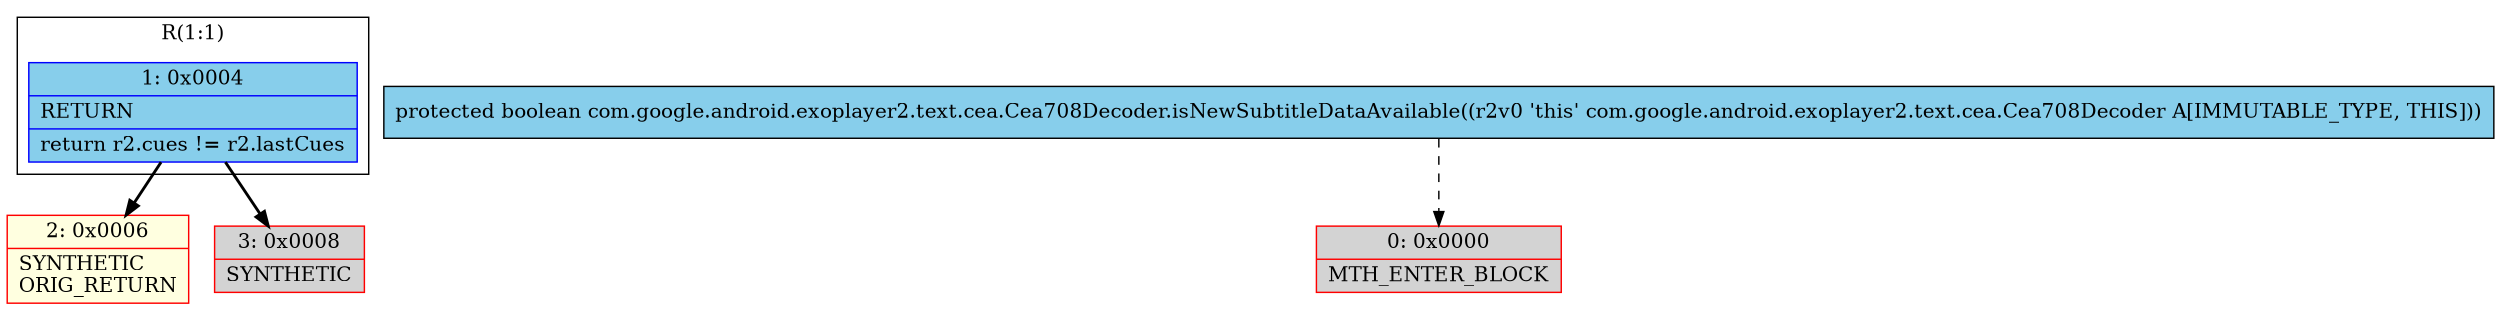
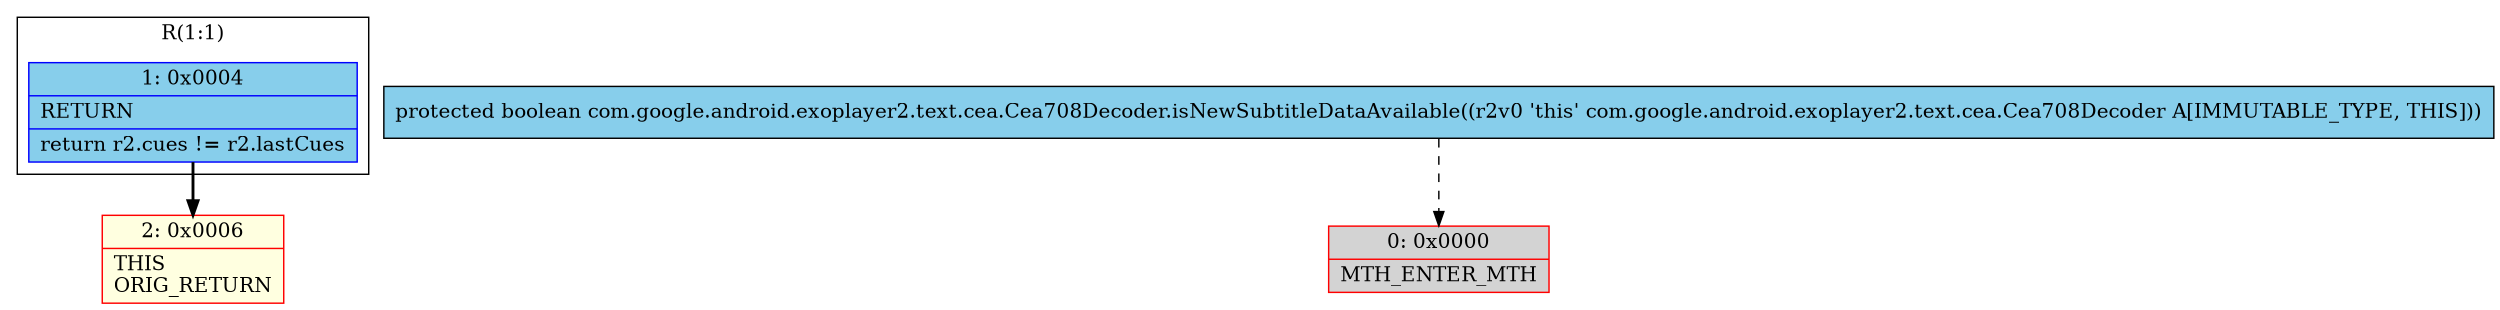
(289, 259) -> none
(82, 264) -> (140, 264)
(1439, 275) -> (1439, 275)
